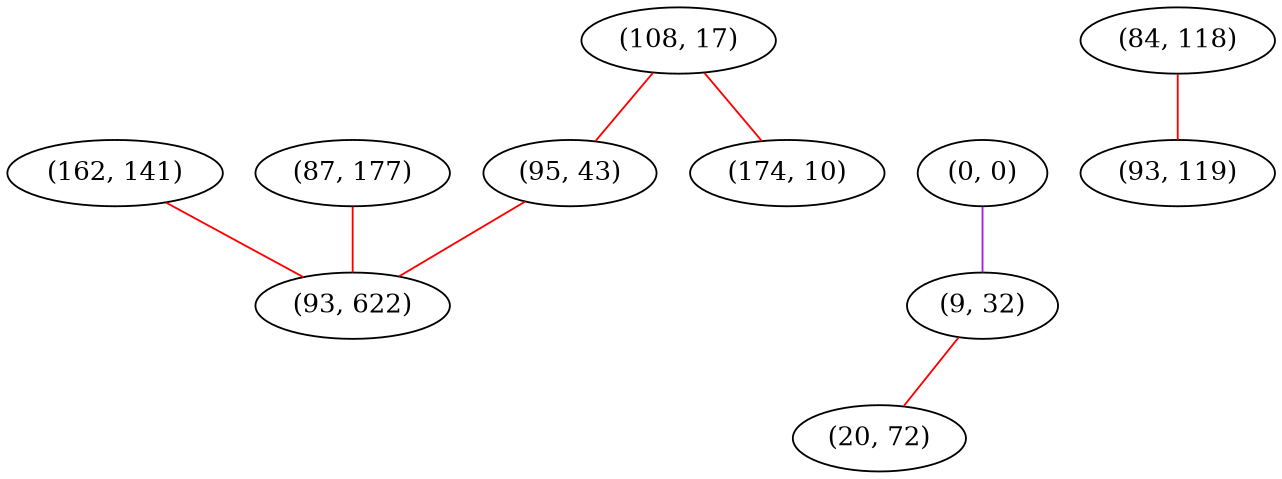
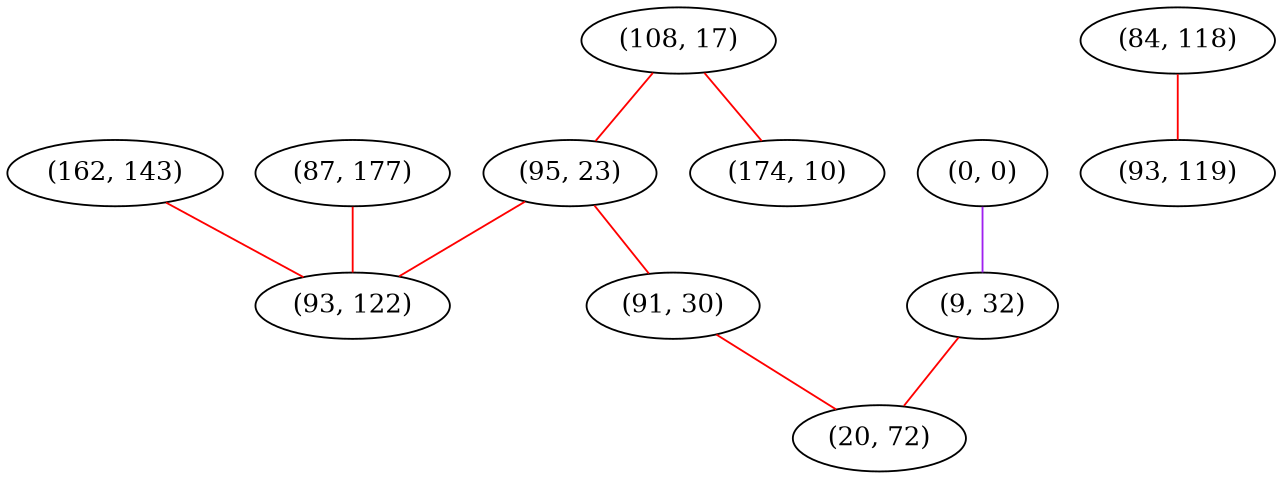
(115, 173) -> (115, 173)
(570, 173) -> (570, 173)
(353, 306) -> (353, 306)
none -> (673, 306)
